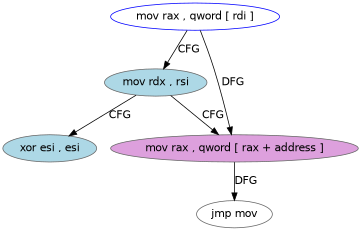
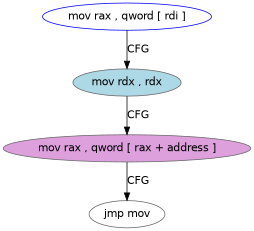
(217, 78) -> none
(156, 83) -> (127, 83)
(50, 148) -> none
(246, 181) -> (138, 181)
